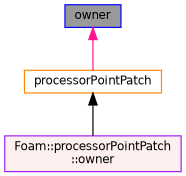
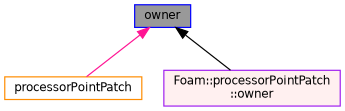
(93, 120) -> (208, 53)
